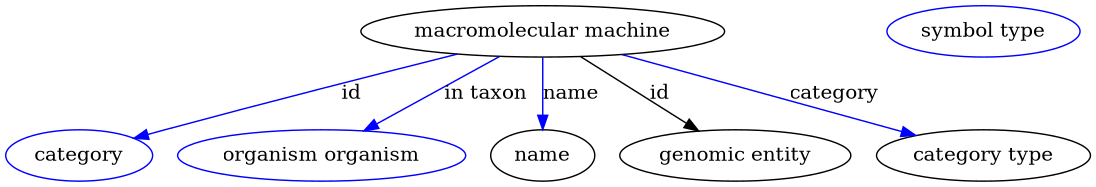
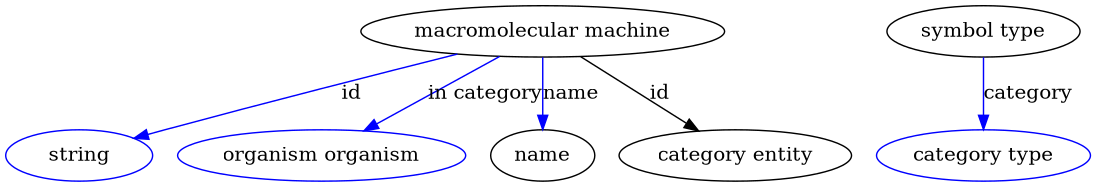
(983, 31) -> (983, 31)
(486, 93) -> (486, 93)
(762, 93) -> (983, 86)
(79, 155) -> (79, 155)
(735, 155) -> (735, 155)
(983, 155) -> (983, 155)
